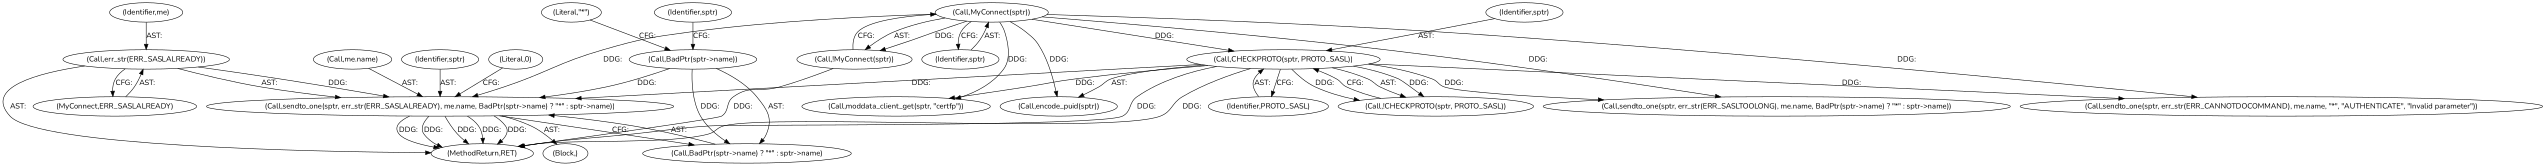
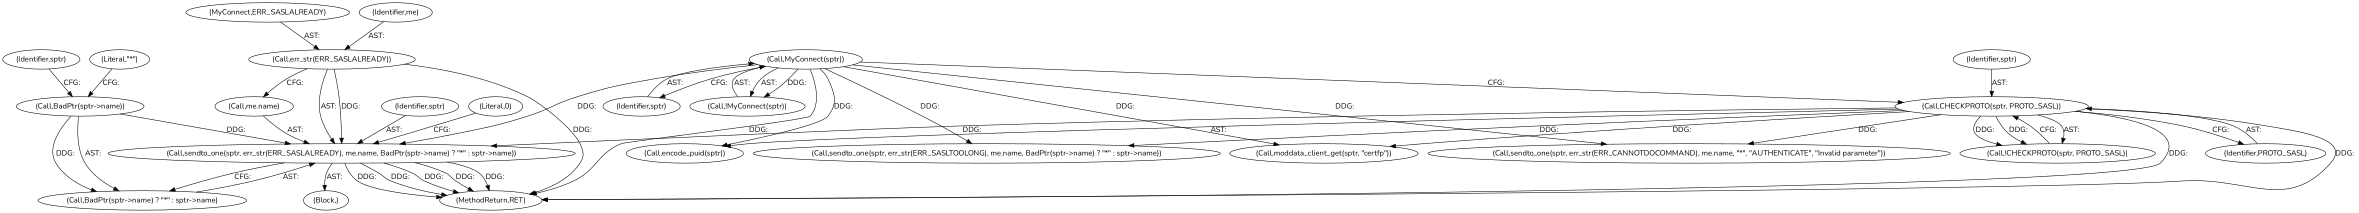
(867, 36) -> (743, 83)
(1165, 36) -> (1497, 83)
(116, 78) -> (286, 79)
(19, 106) -> (584, 130)
(687, 122) -> (699, 133)
